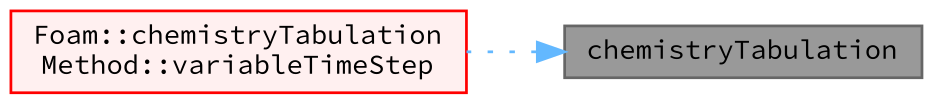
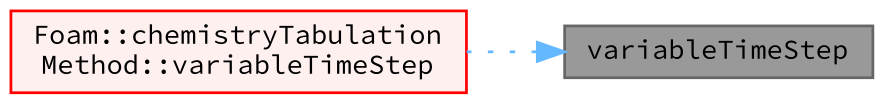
(743, 52) -> (719, 52)
